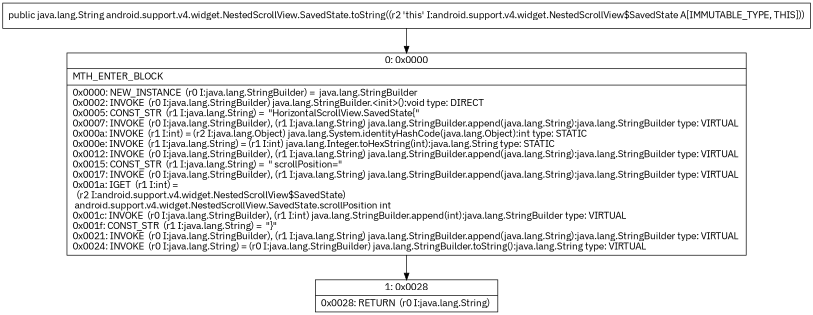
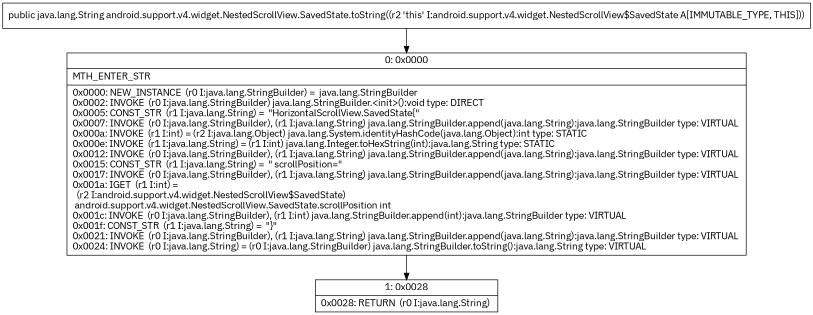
(118, 77) -> (112, 77)
